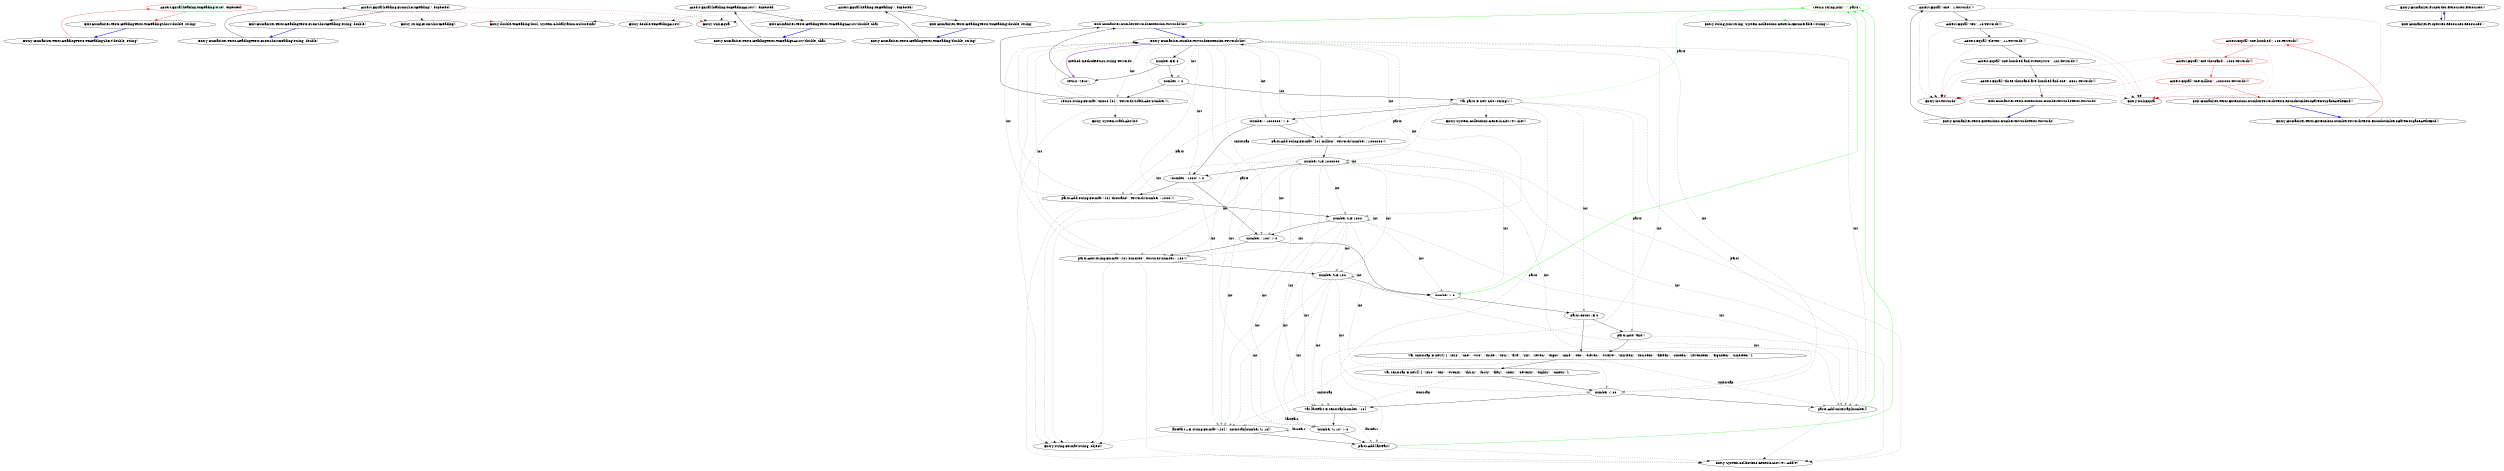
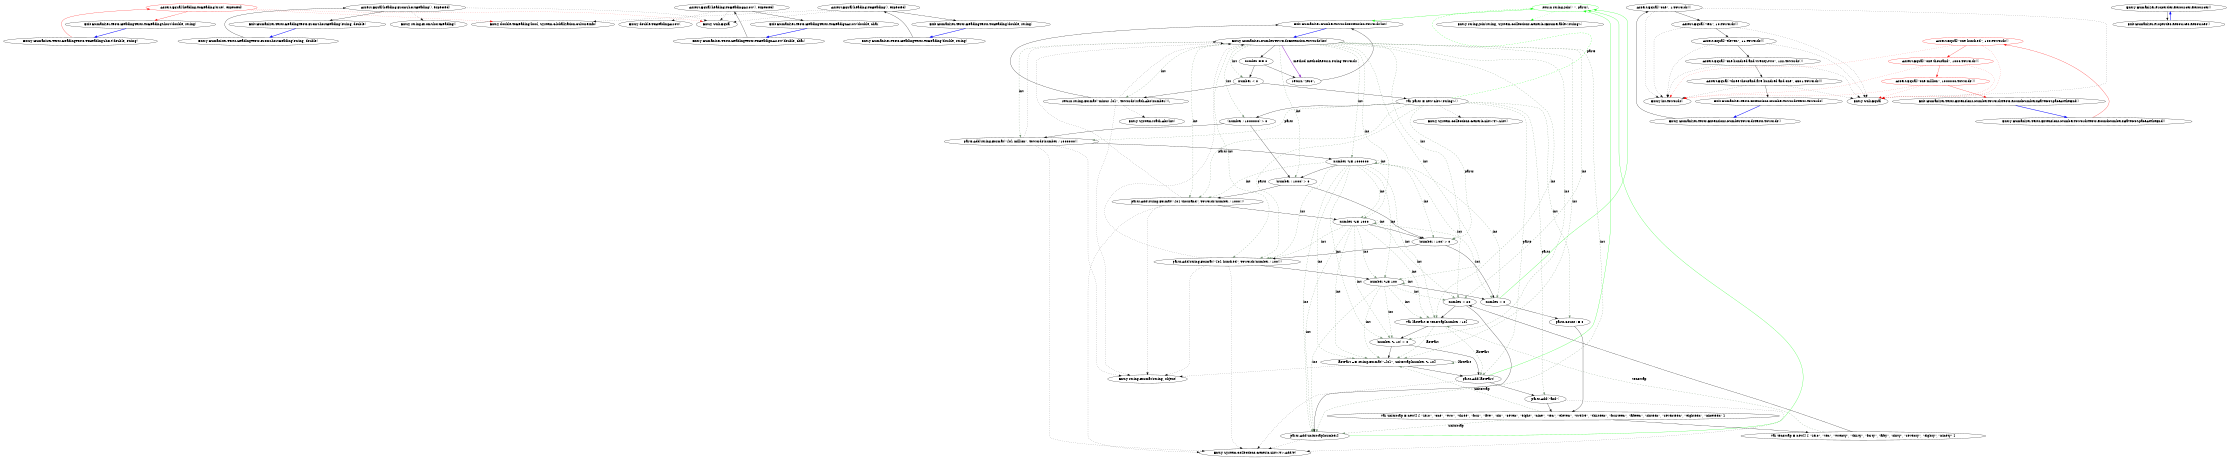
(1242, 142) -> (1423, 142)
none -> (1432, 177)
(1691, 235) -> (1460, 162)
(1607, 325) -> (1511, 389)
none -> (1390, 351)
